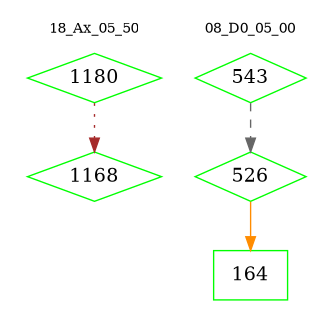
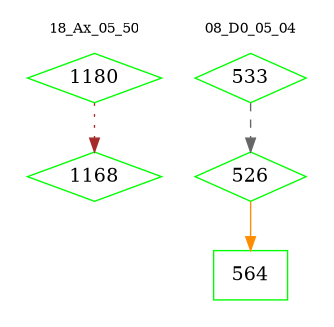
(251, 29) -> (251, 29)
(251, 78) -> (251, 78)
(251, 275) -> (251, 275)
